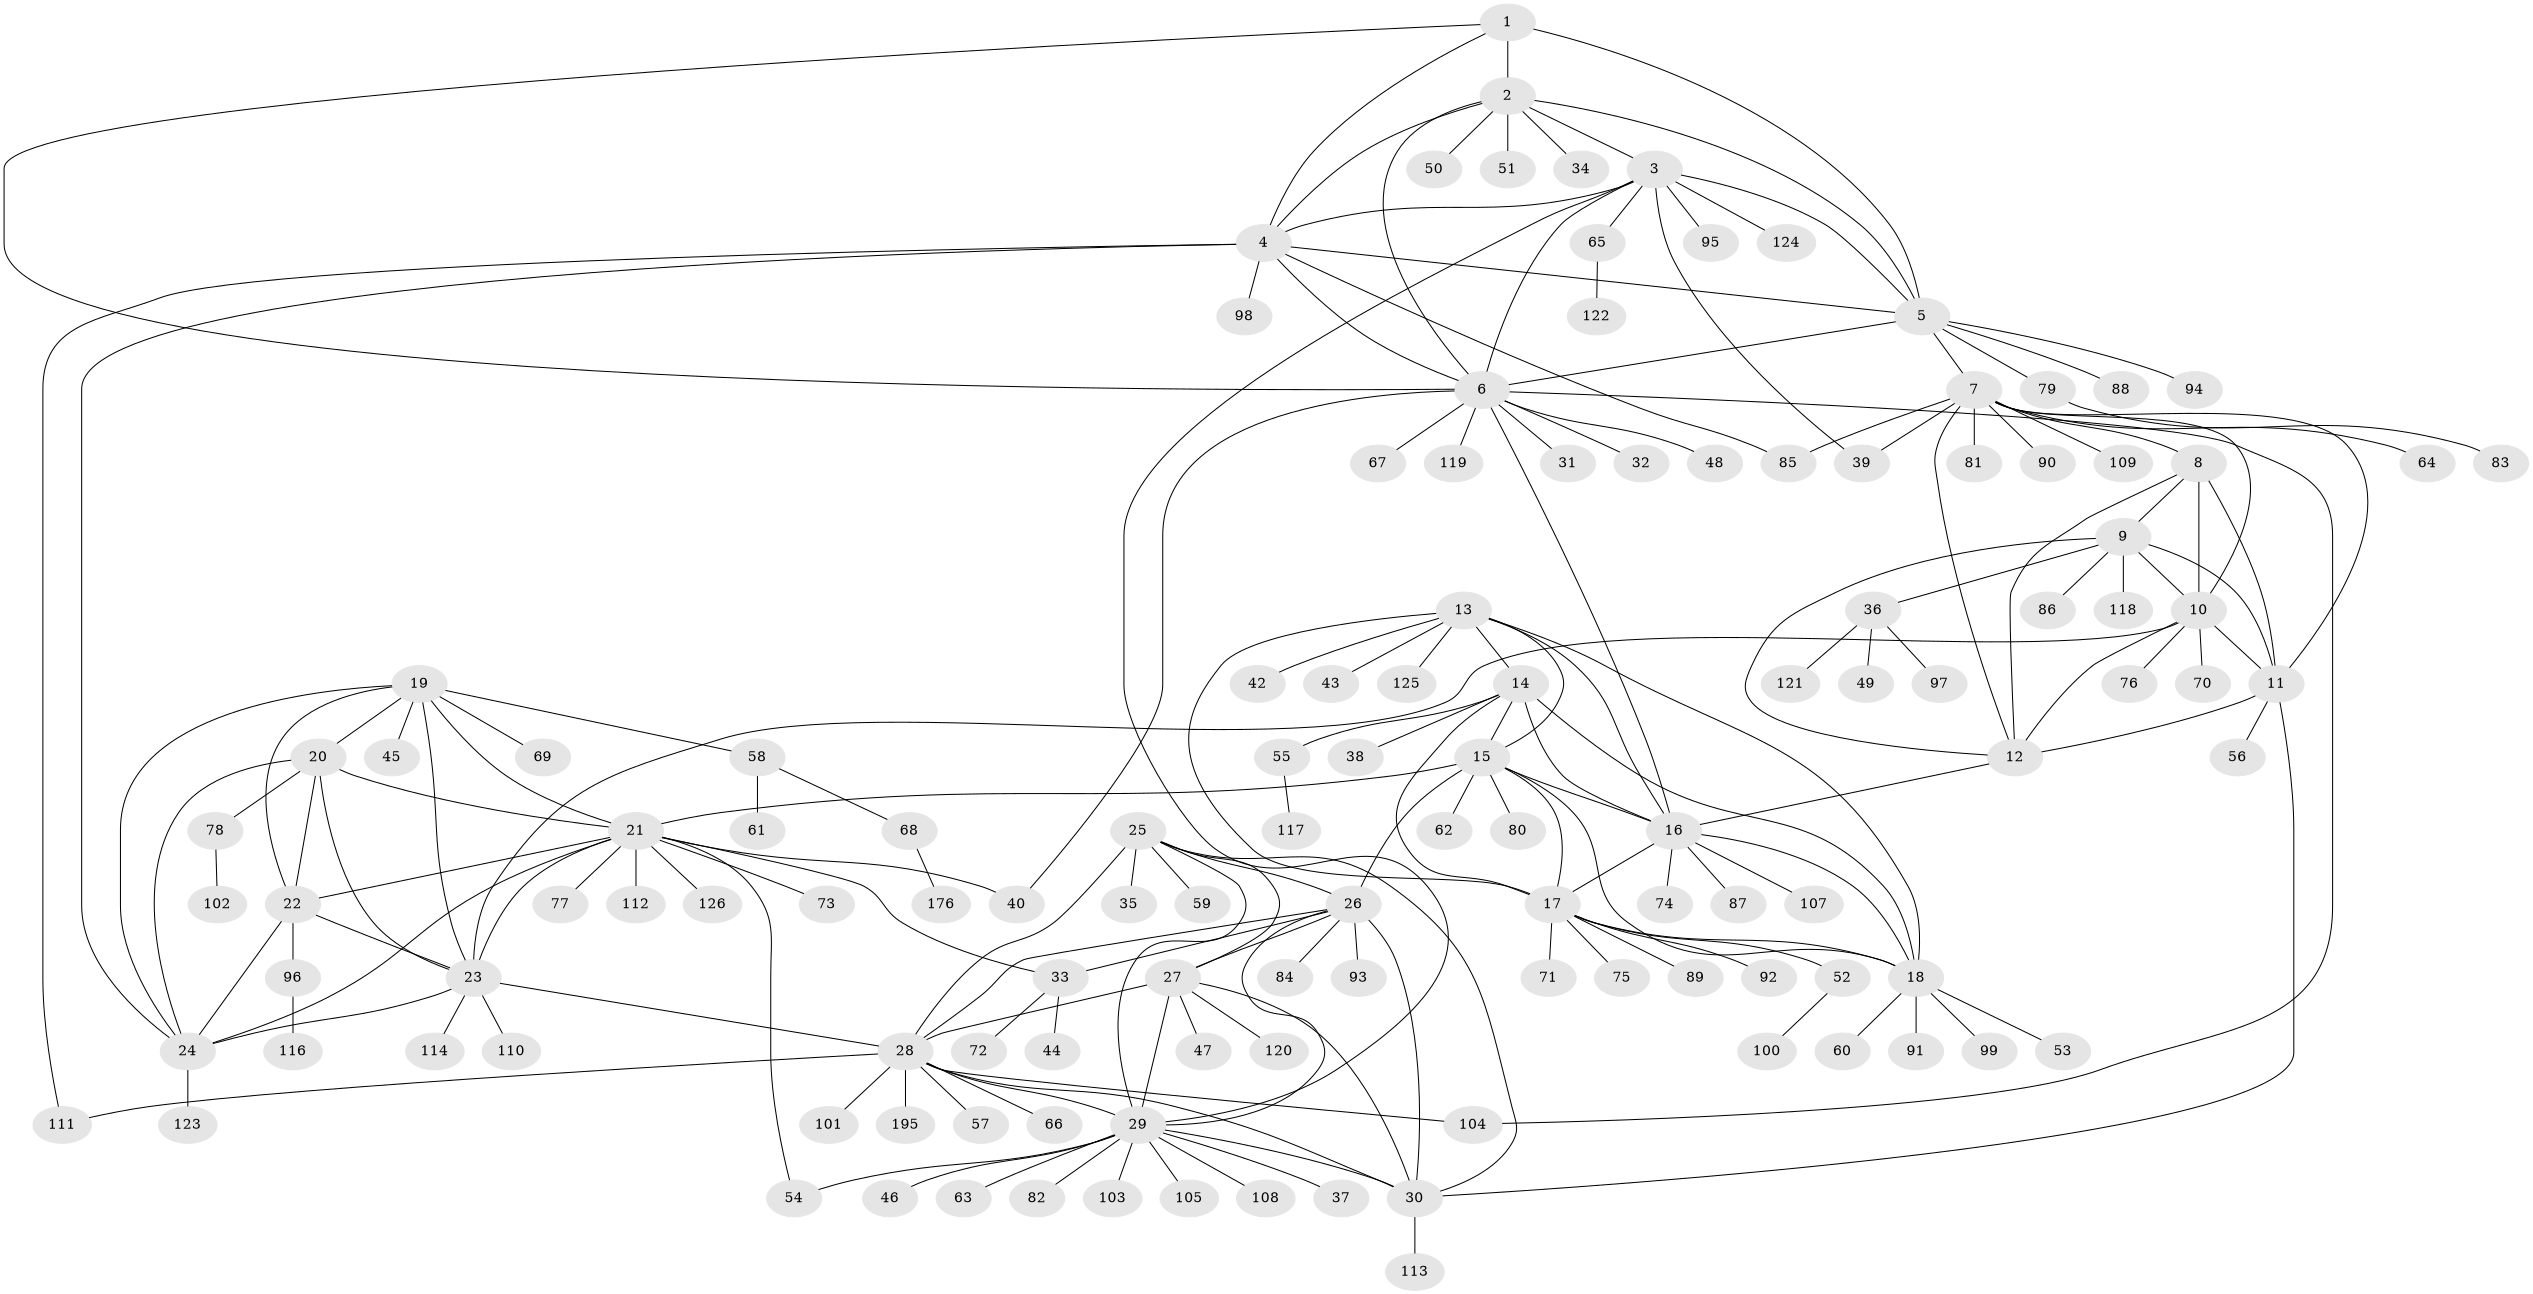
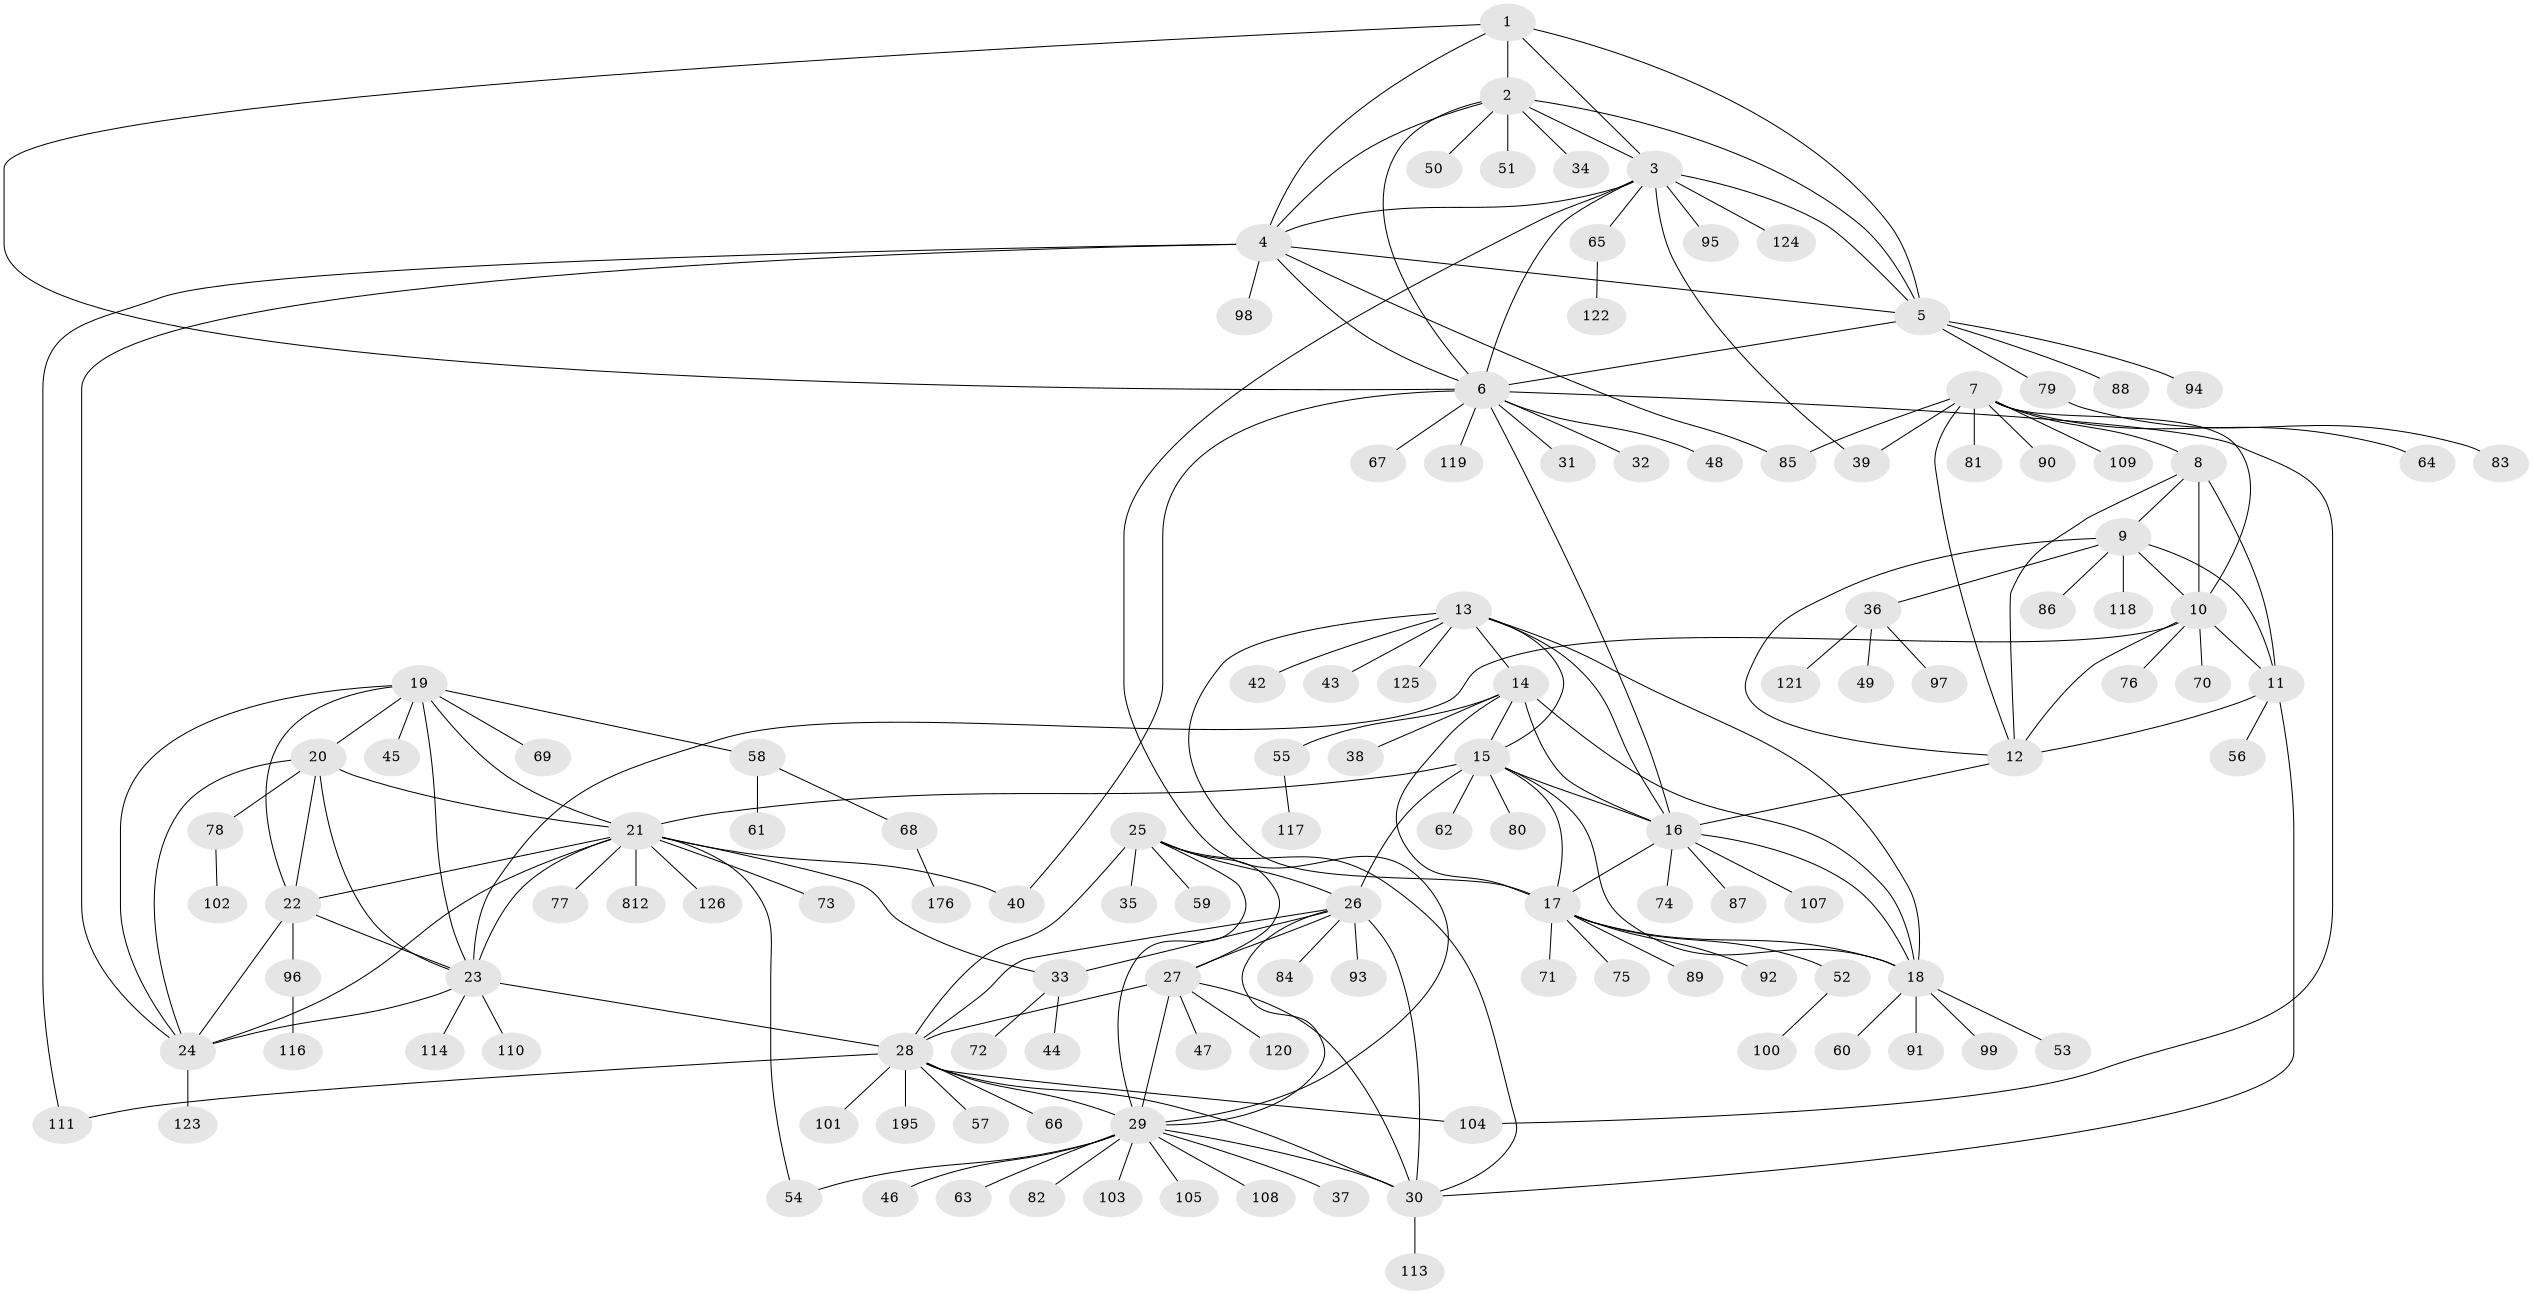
none -> (1581, 96)
(1948, 353) -> none
(2282, 418) -> none
(636, 904) -> (636, 904)
